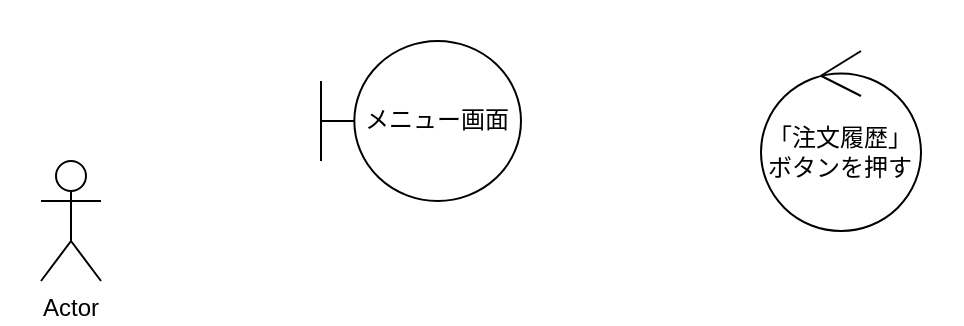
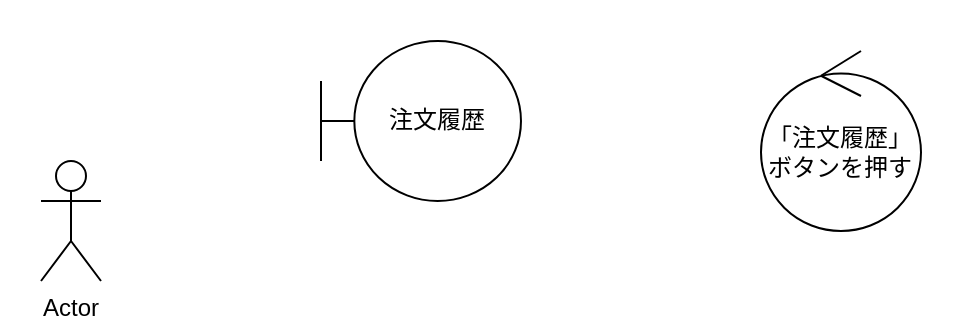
(438, 121) -> (438, 121)
